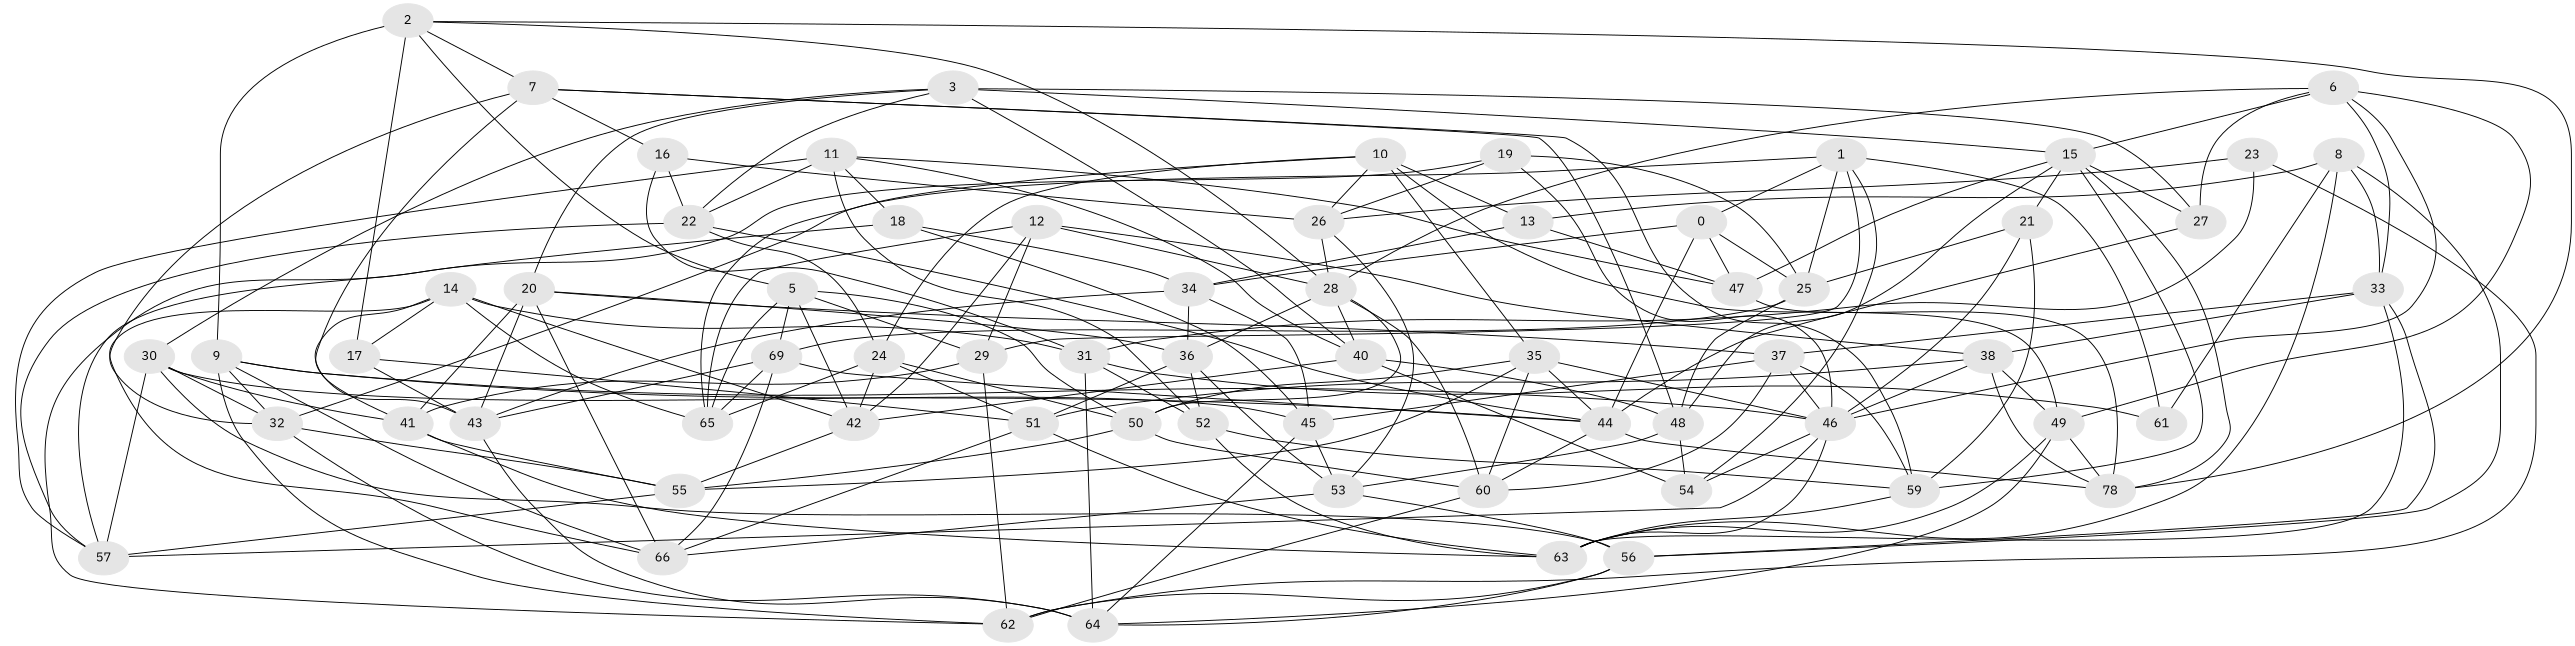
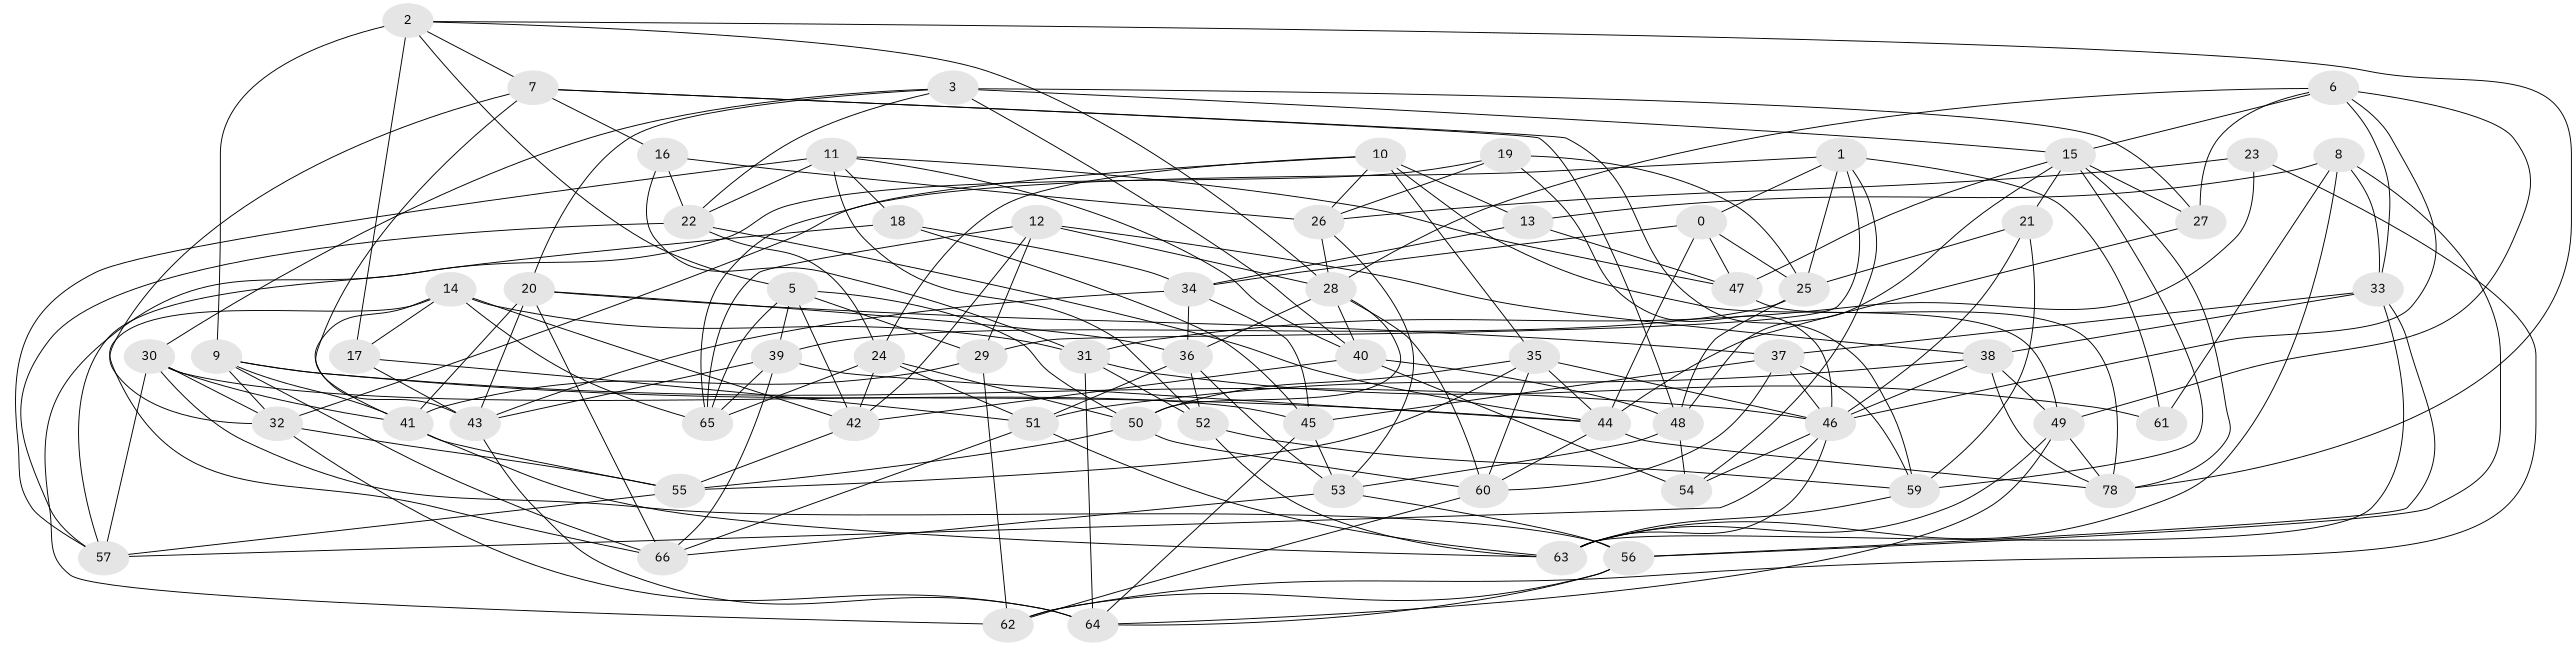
(777, 357) -> (777, 357)
(556, 591) -> (286, 383)
